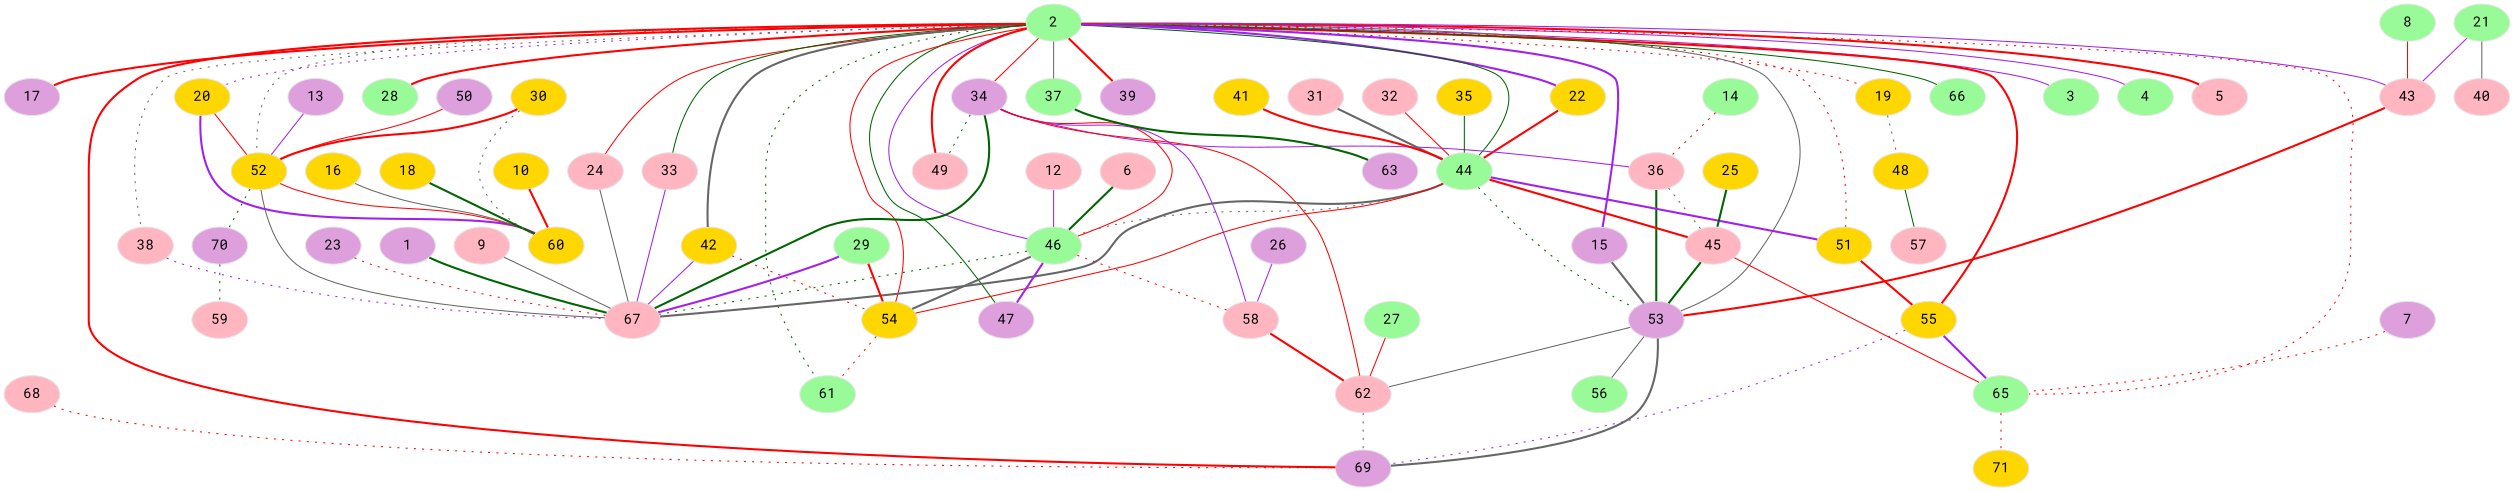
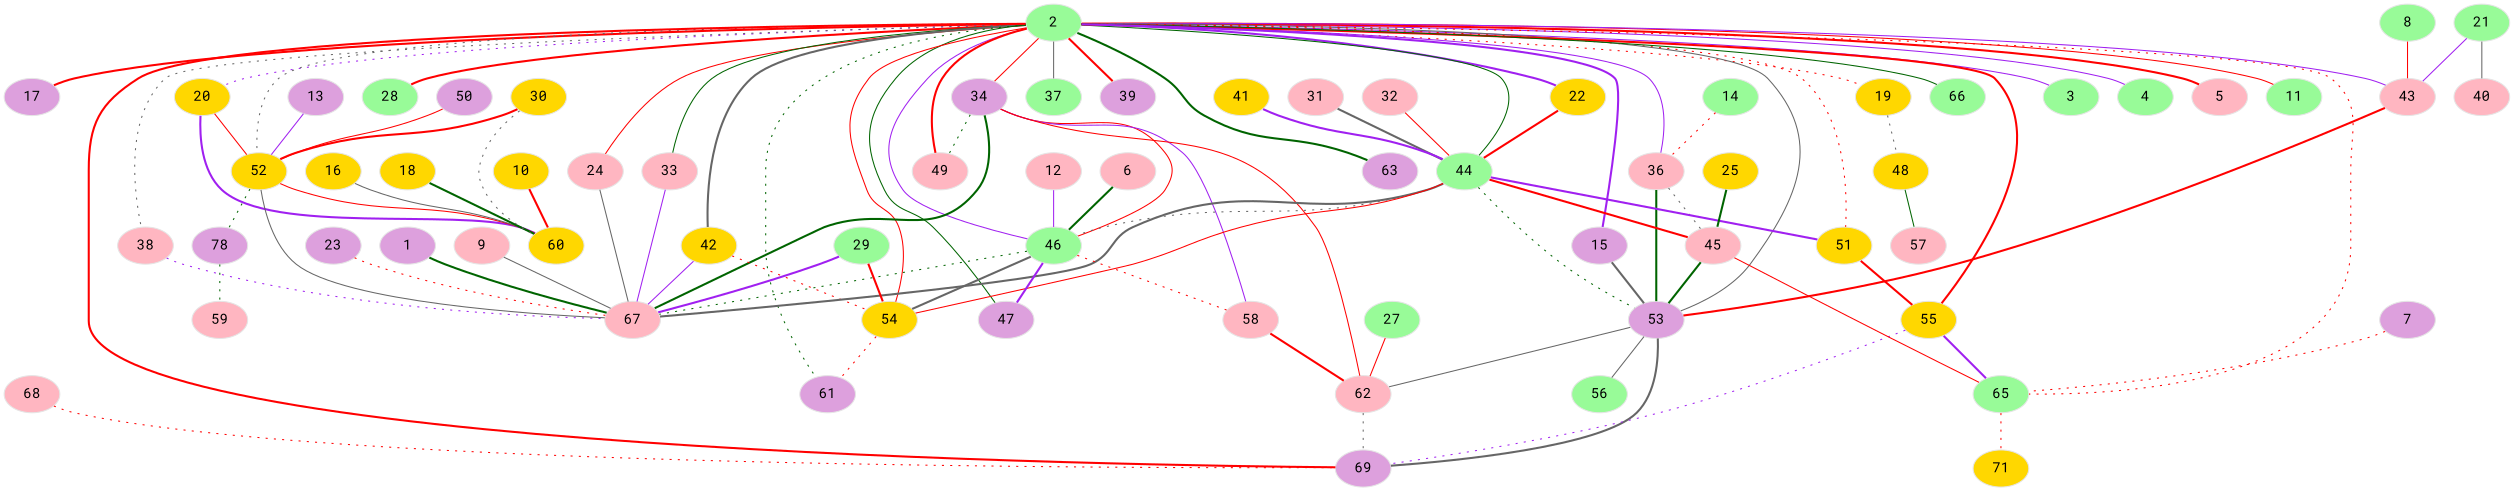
(1464, 97) -> none
none -> (2294, 97)
(1353, 134) -> (1353, 134)
(1221, 135) -> (1212, 119)
(1281, 147) -> (1407, 38)
(220, 246) -> (220, 246)
(1279, 246) -> none
(828, 394) -> (828, 394)
